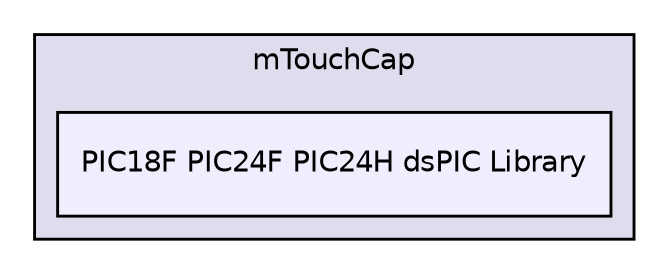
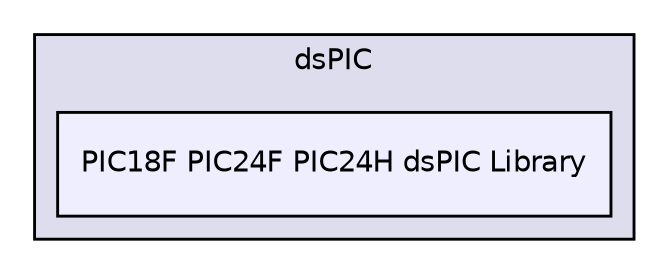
(334, 62) -> (334, 62)
